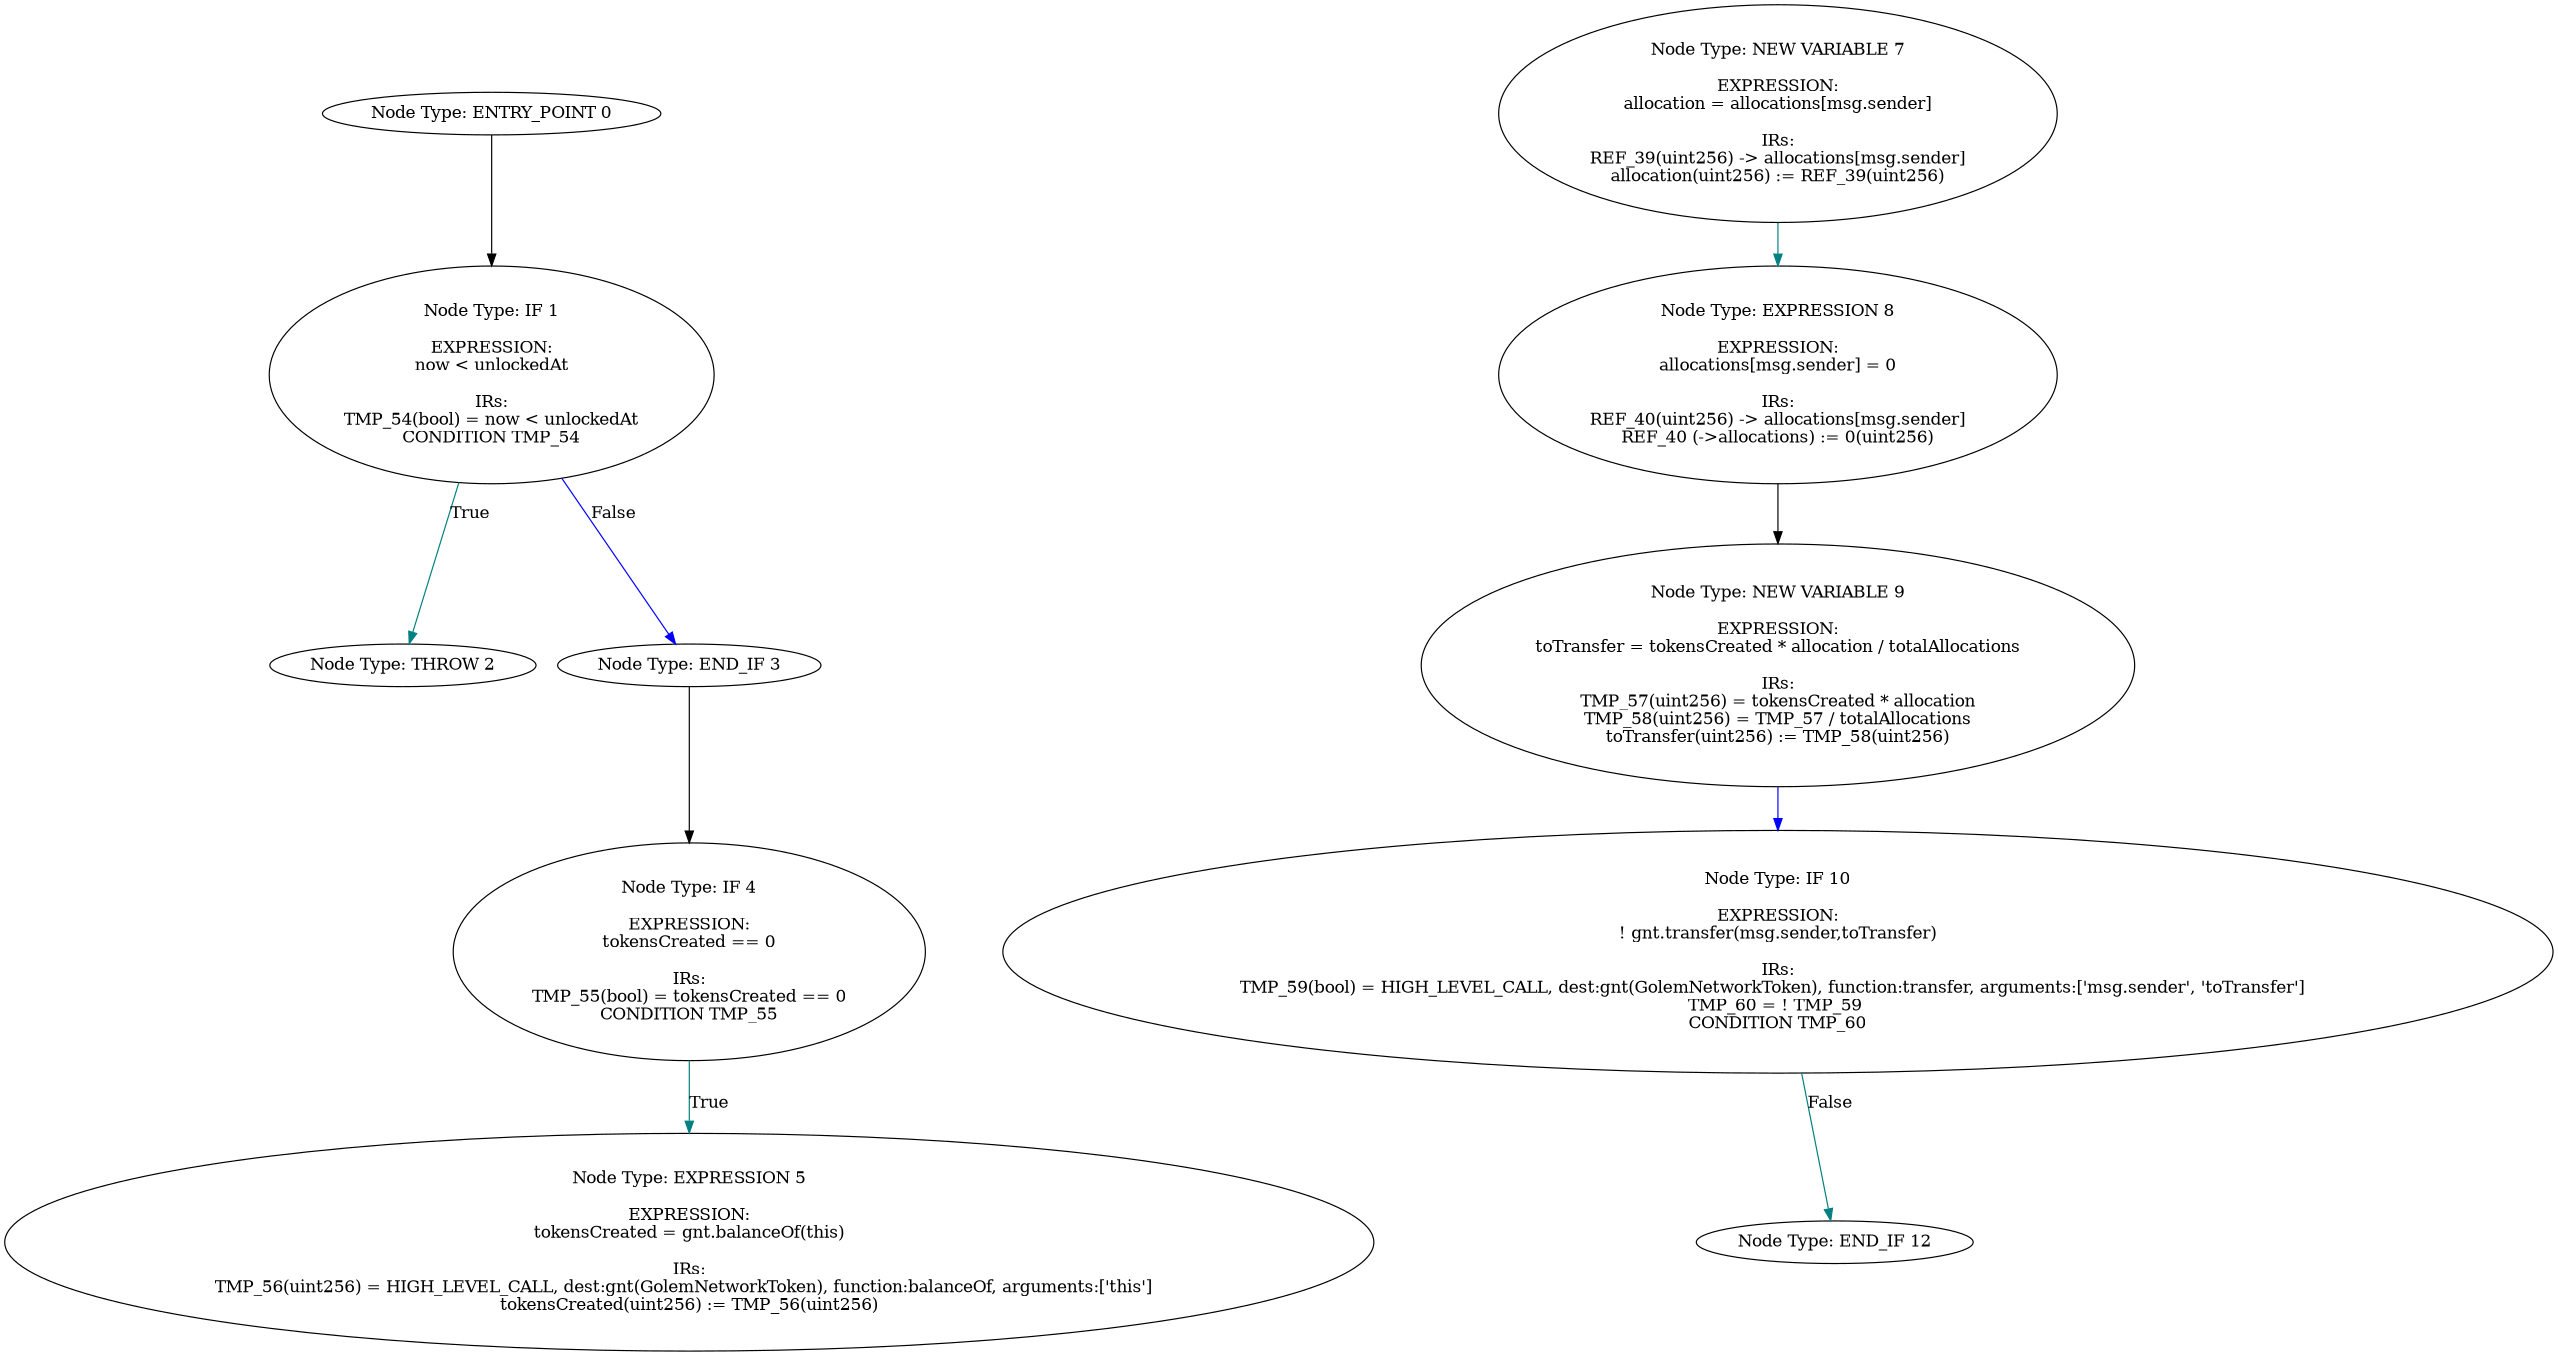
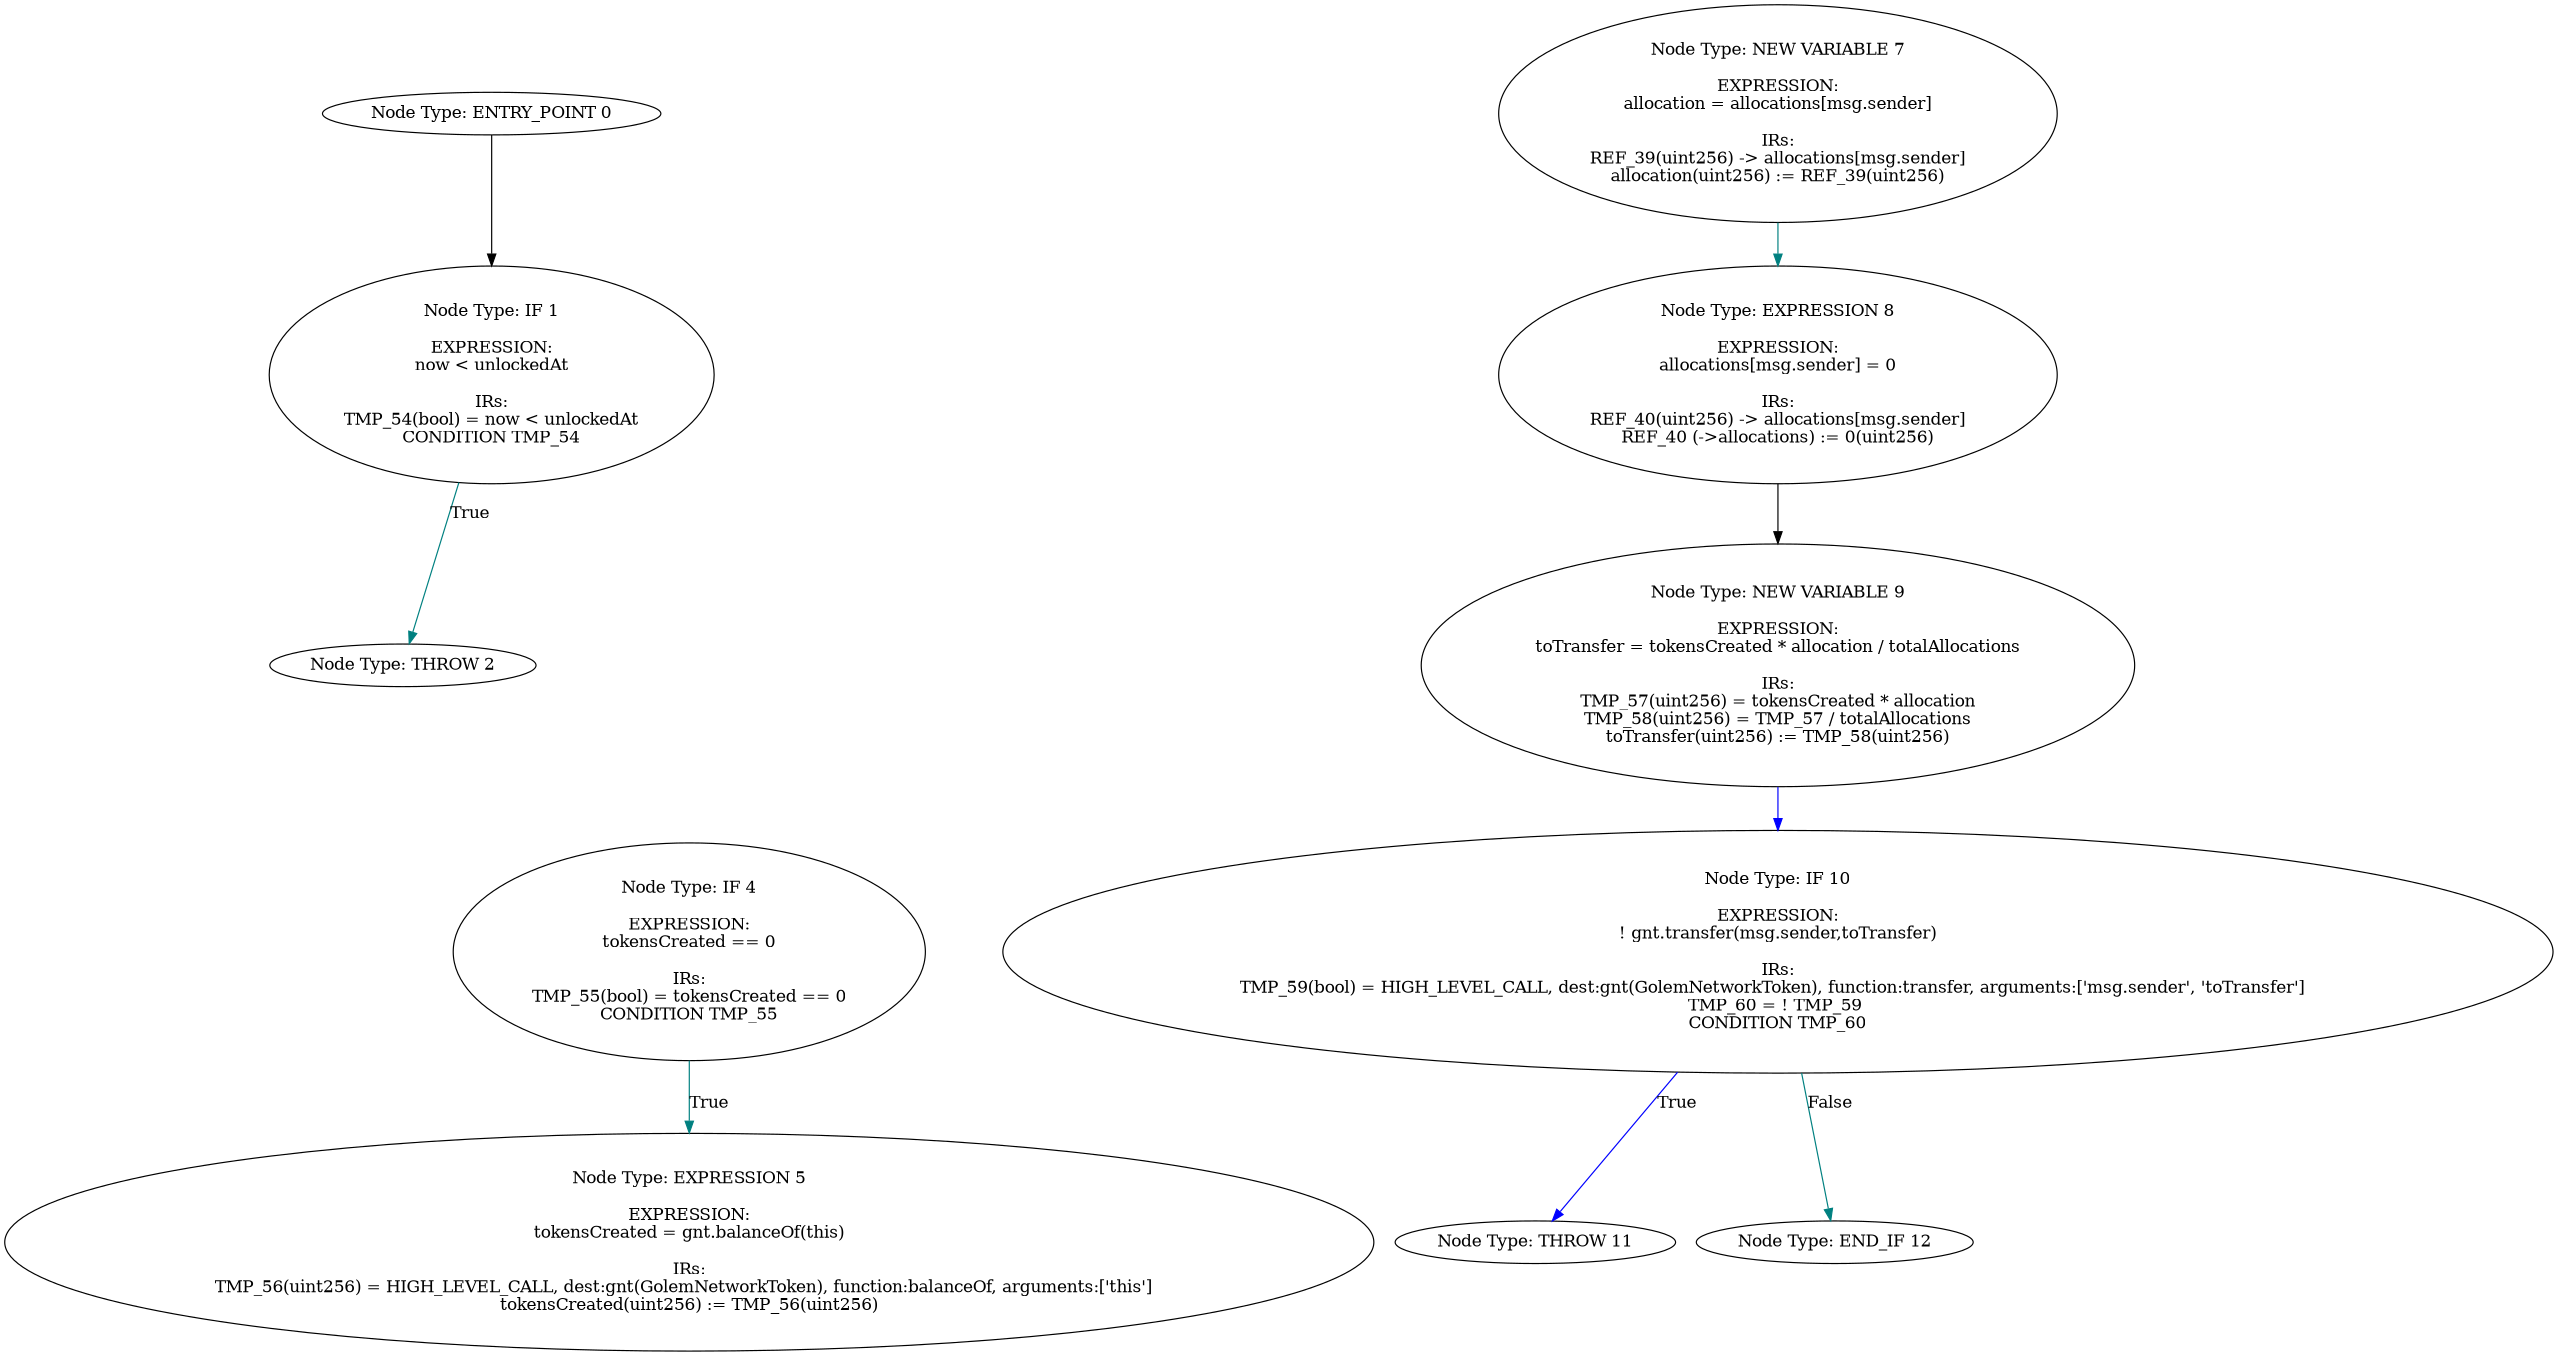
(689, 665) -> none
none -> (1535, 1242)
